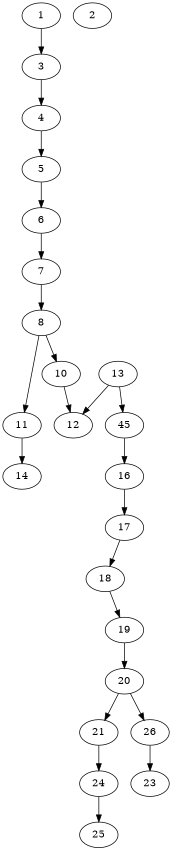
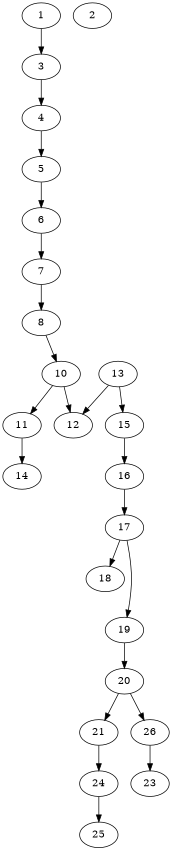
(32, 370) -> (44, 397)
(124, 425) -> (124, 425)
(114, 601) -> (131, 575)
